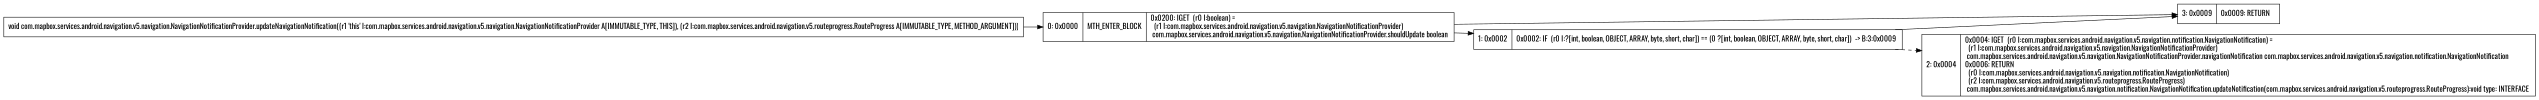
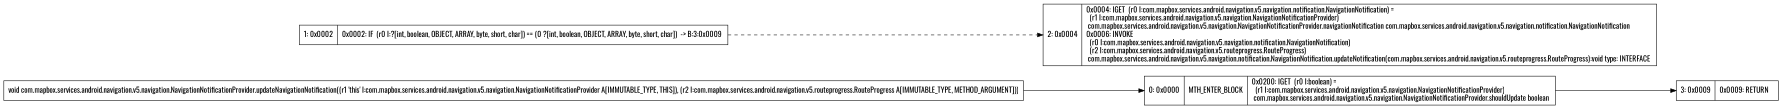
(2034, 23) -> none
(1461, 33) -> none
(1991, 65) -> (1112, 35)
